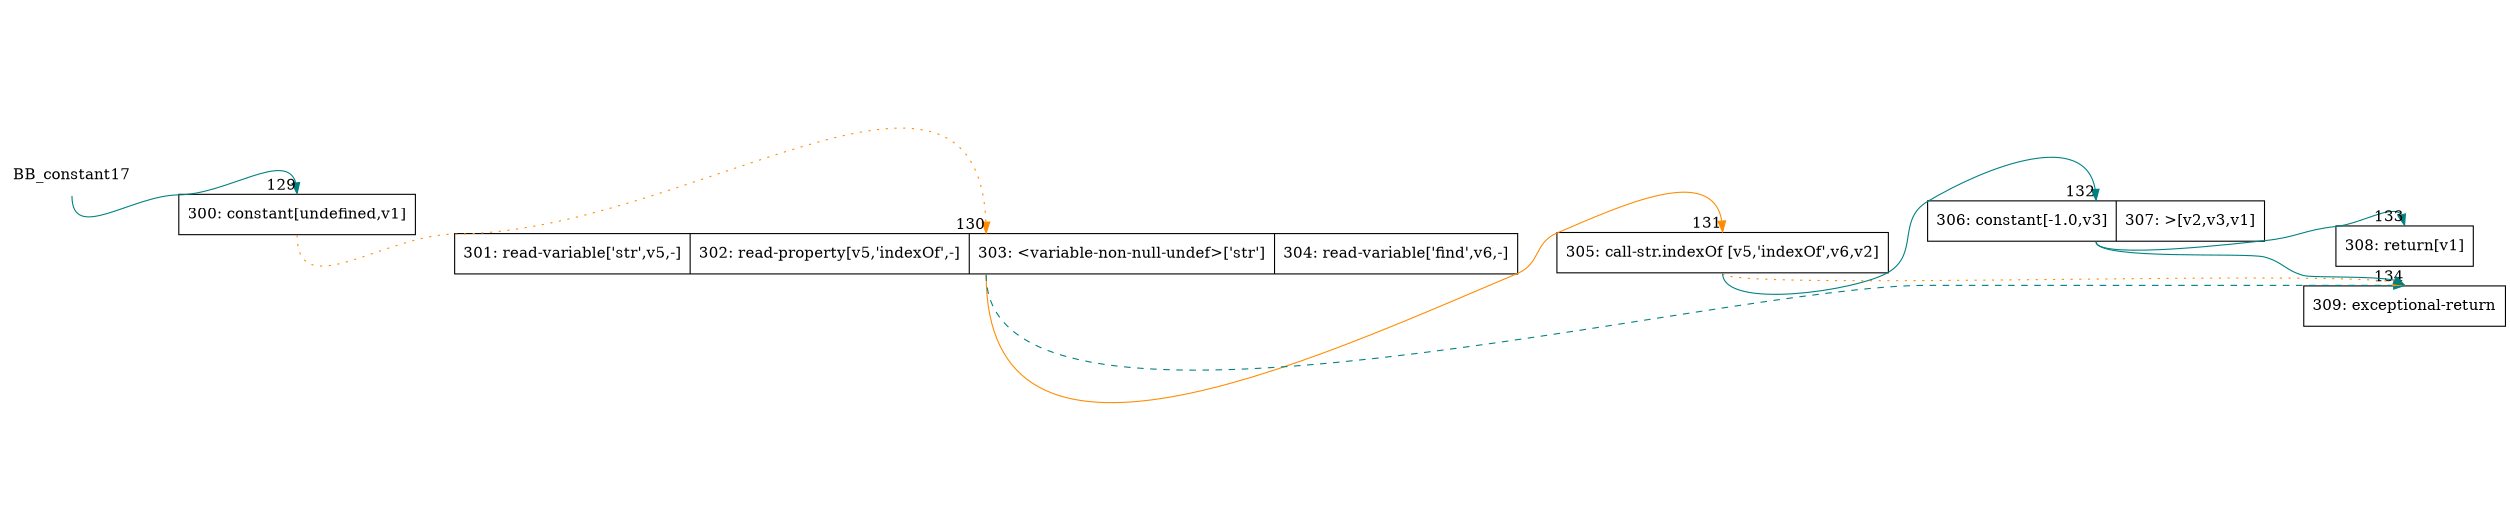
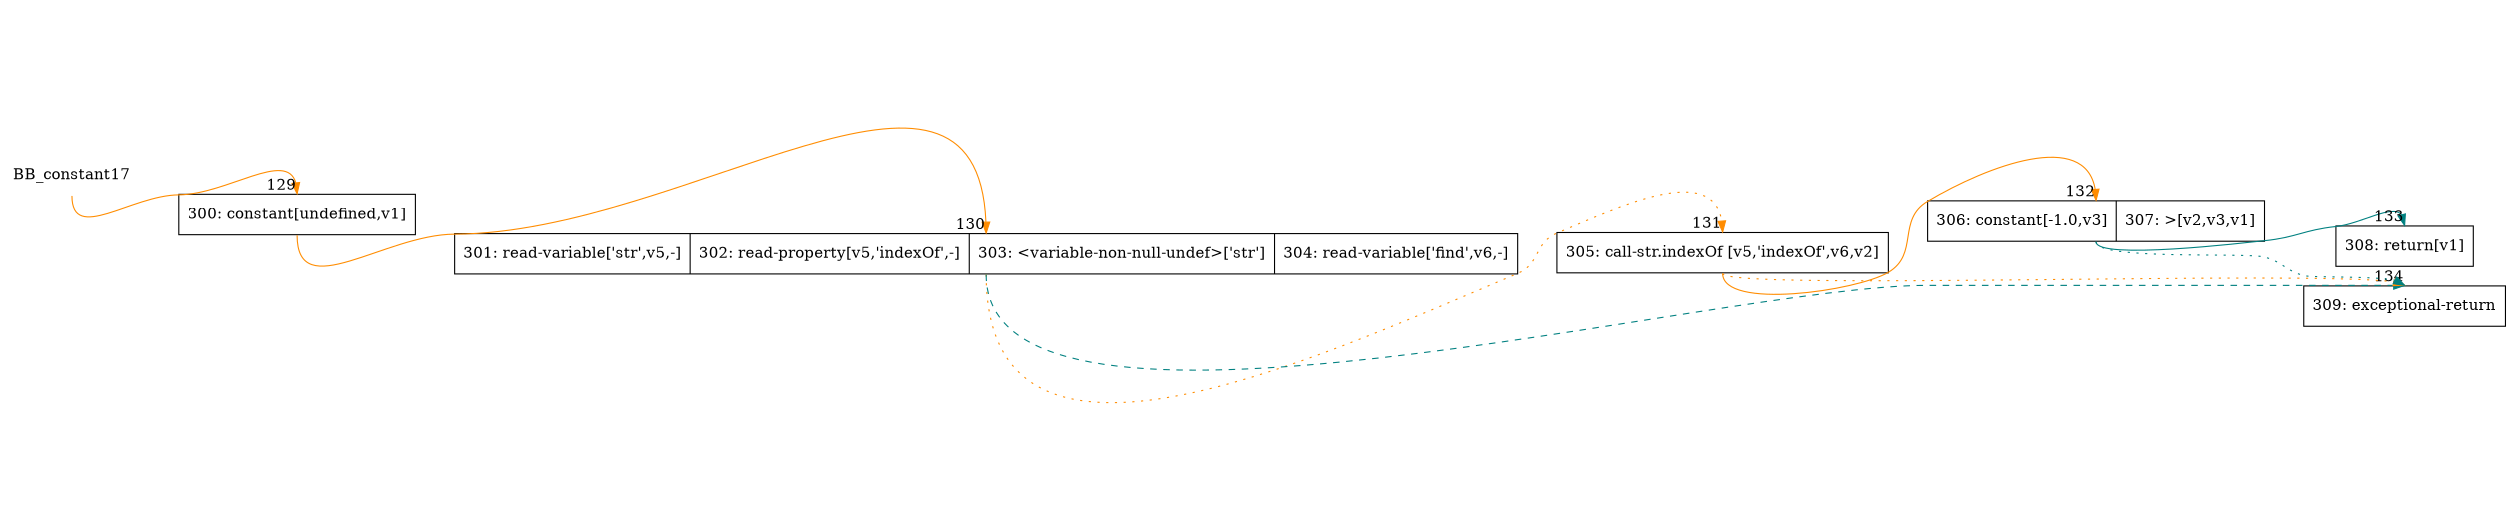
(660, 193) -> (660, 193)
(180, 195) -> (180, 195)
(1909, 229) -> (1909, 229)
(2246, 256) -> (2246, 256)
(1338, 347) -> (1338, 347)
